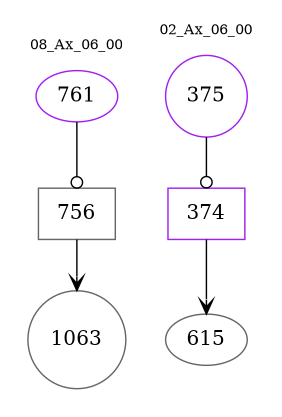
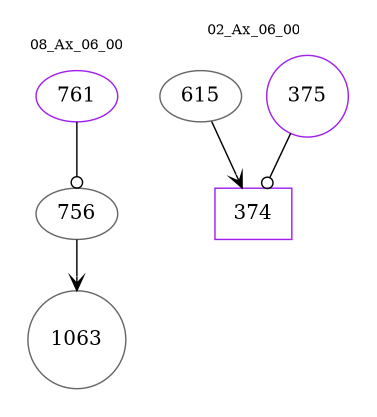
(77, 214) -> (77, 214)
(206, 269) -> (224, 148)
